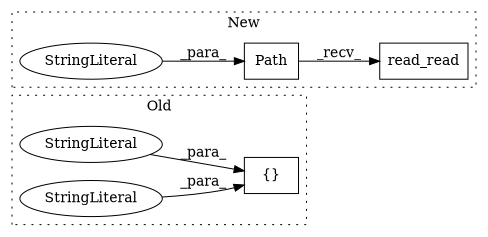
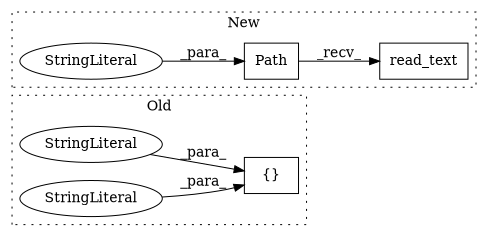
(424, 61) -> (424, 61)
